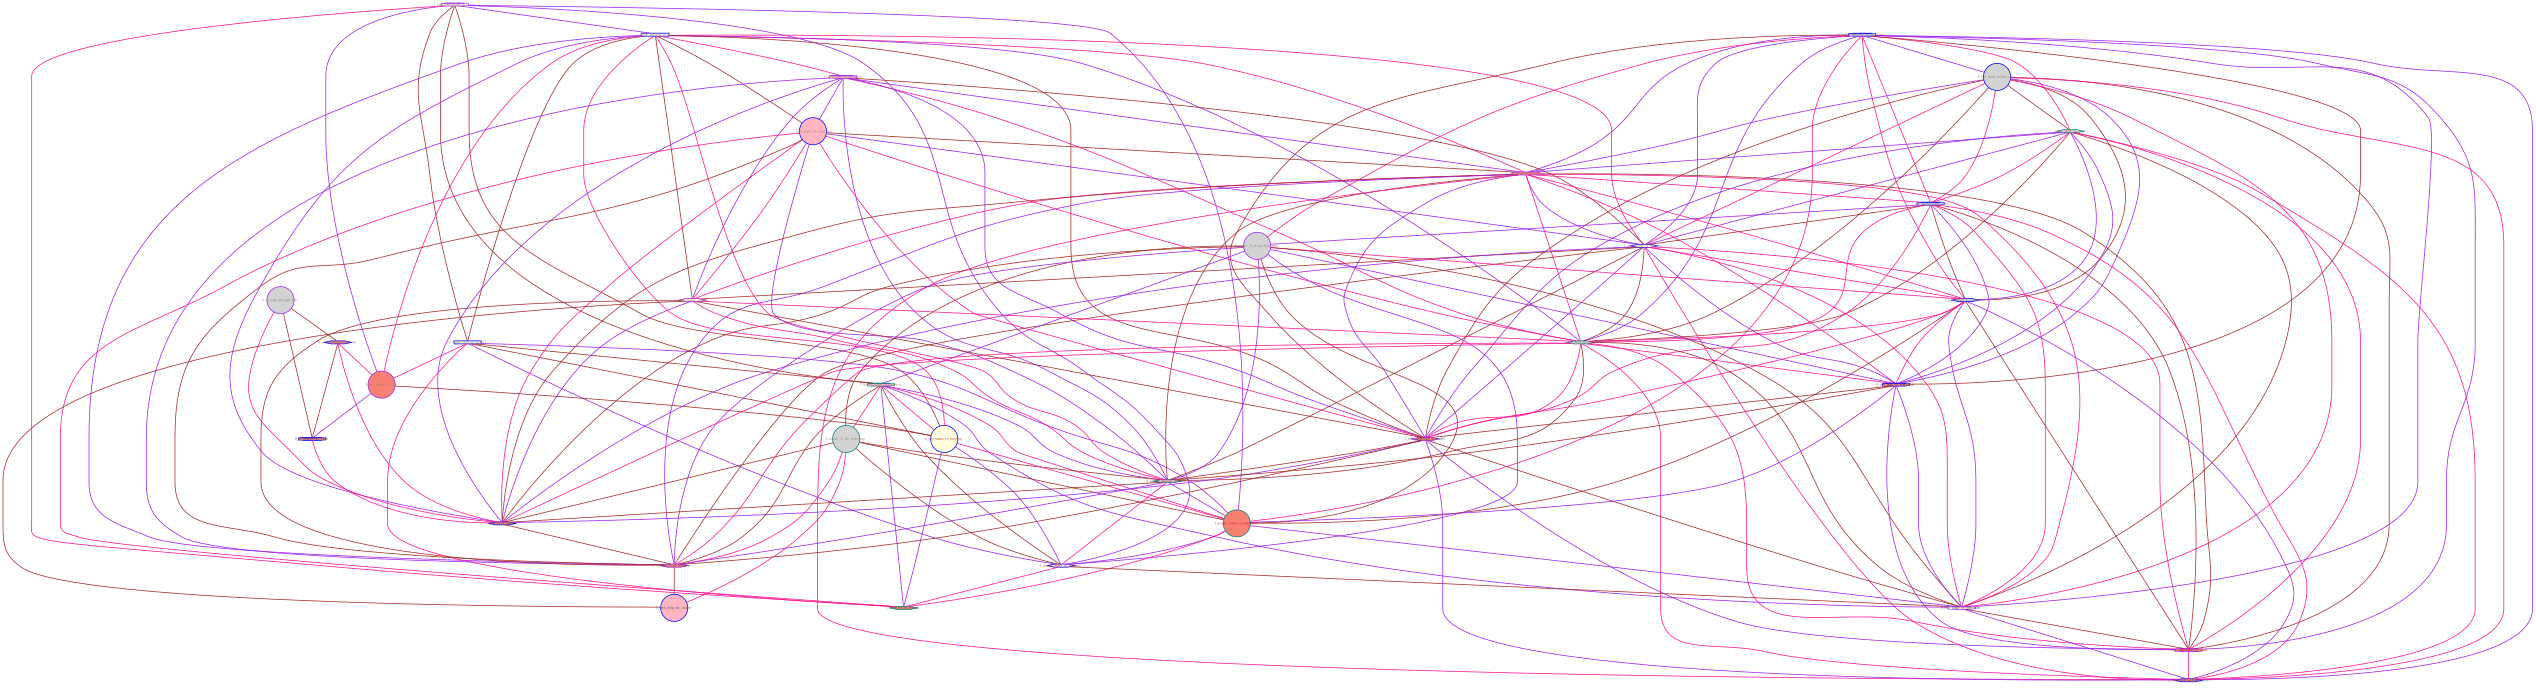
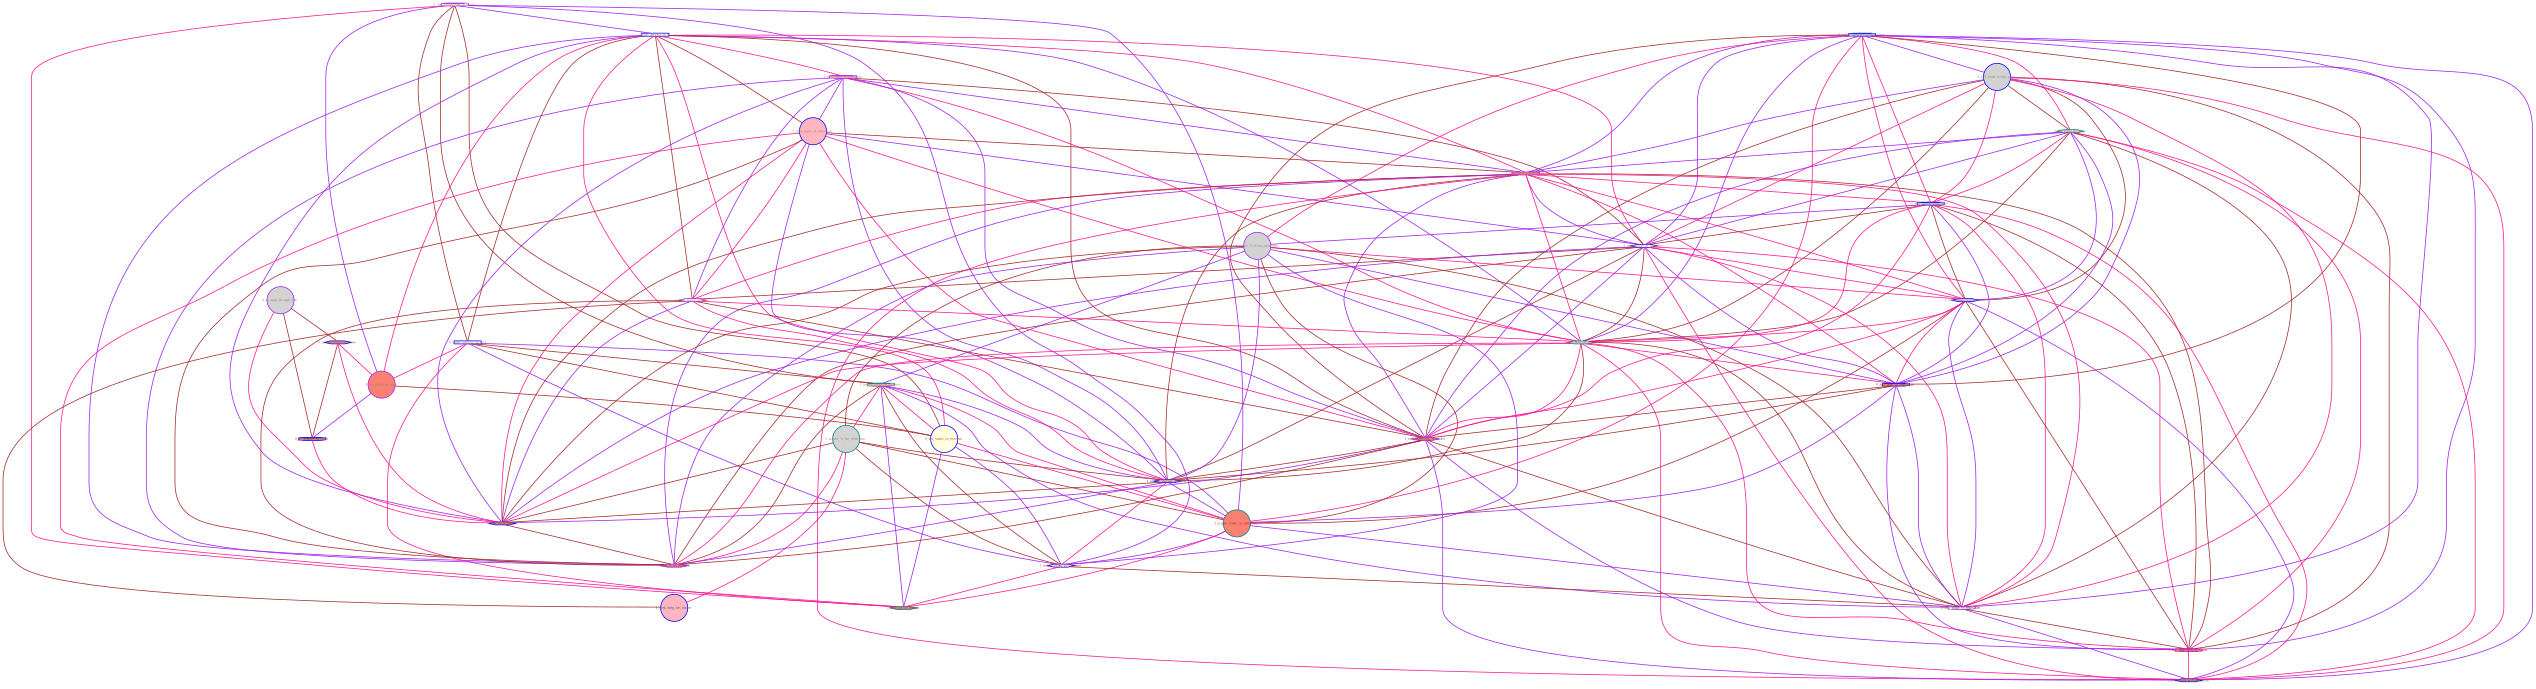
(1167, 481) -> (1167, 481)
(502, 523) -> (502, 523)
(674, 581) -> none
